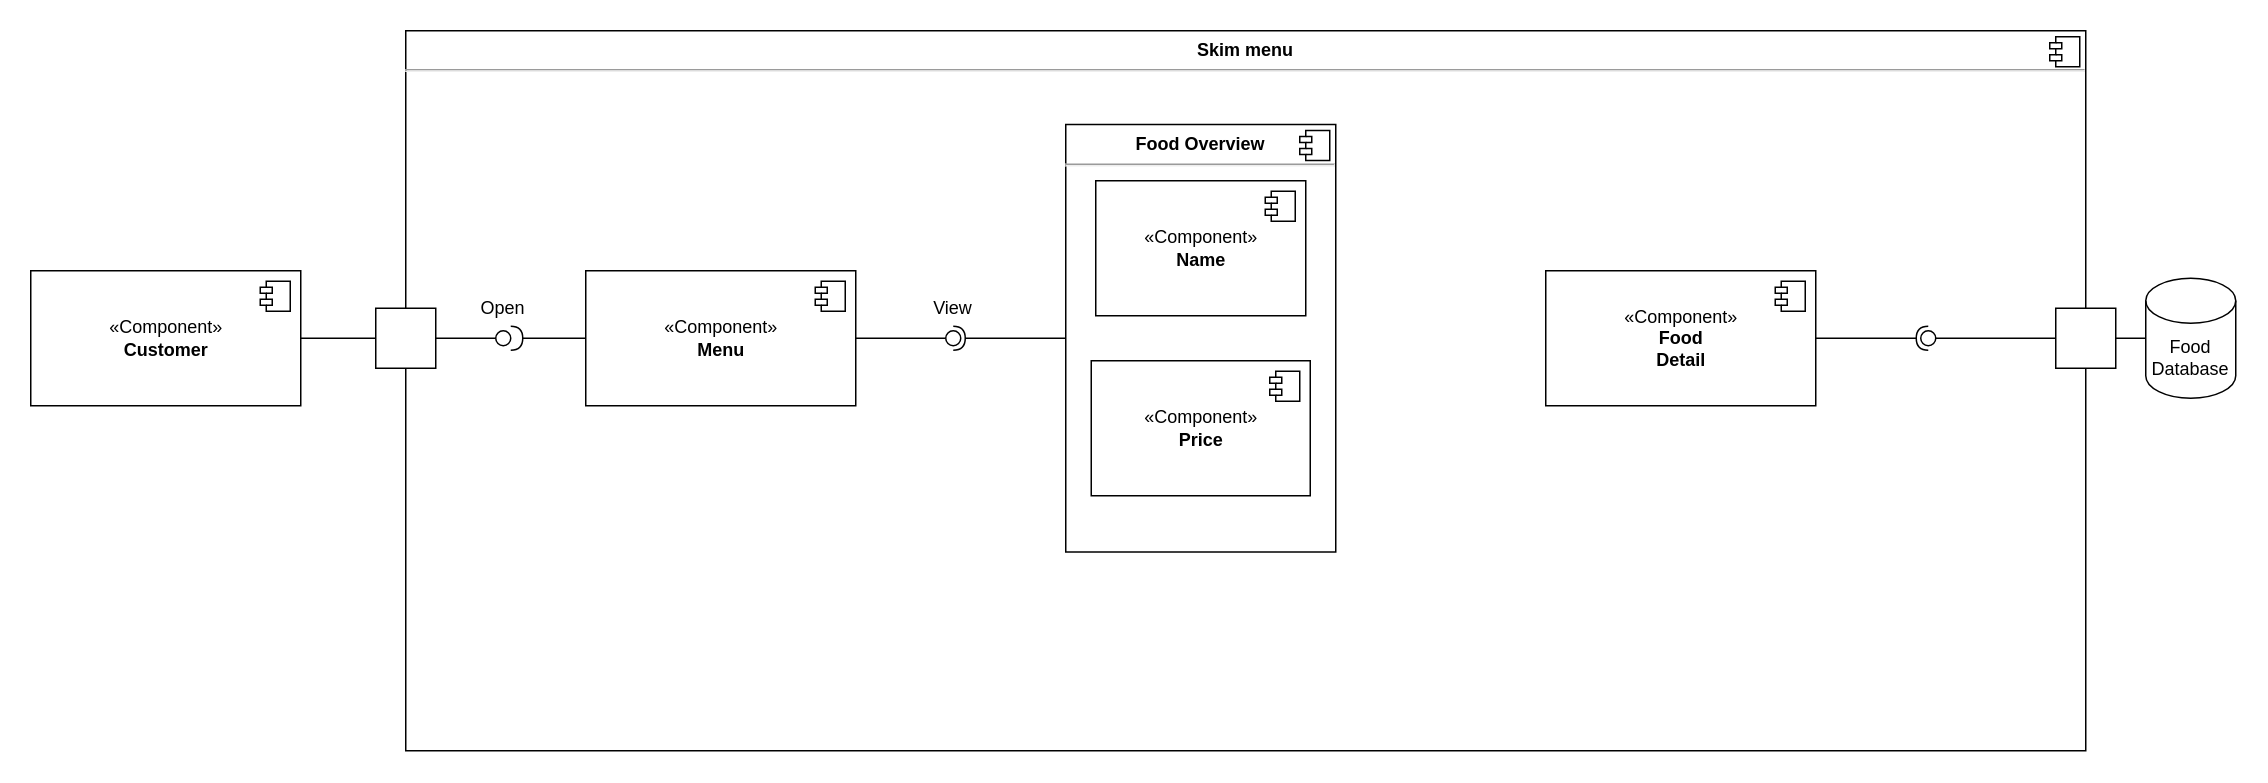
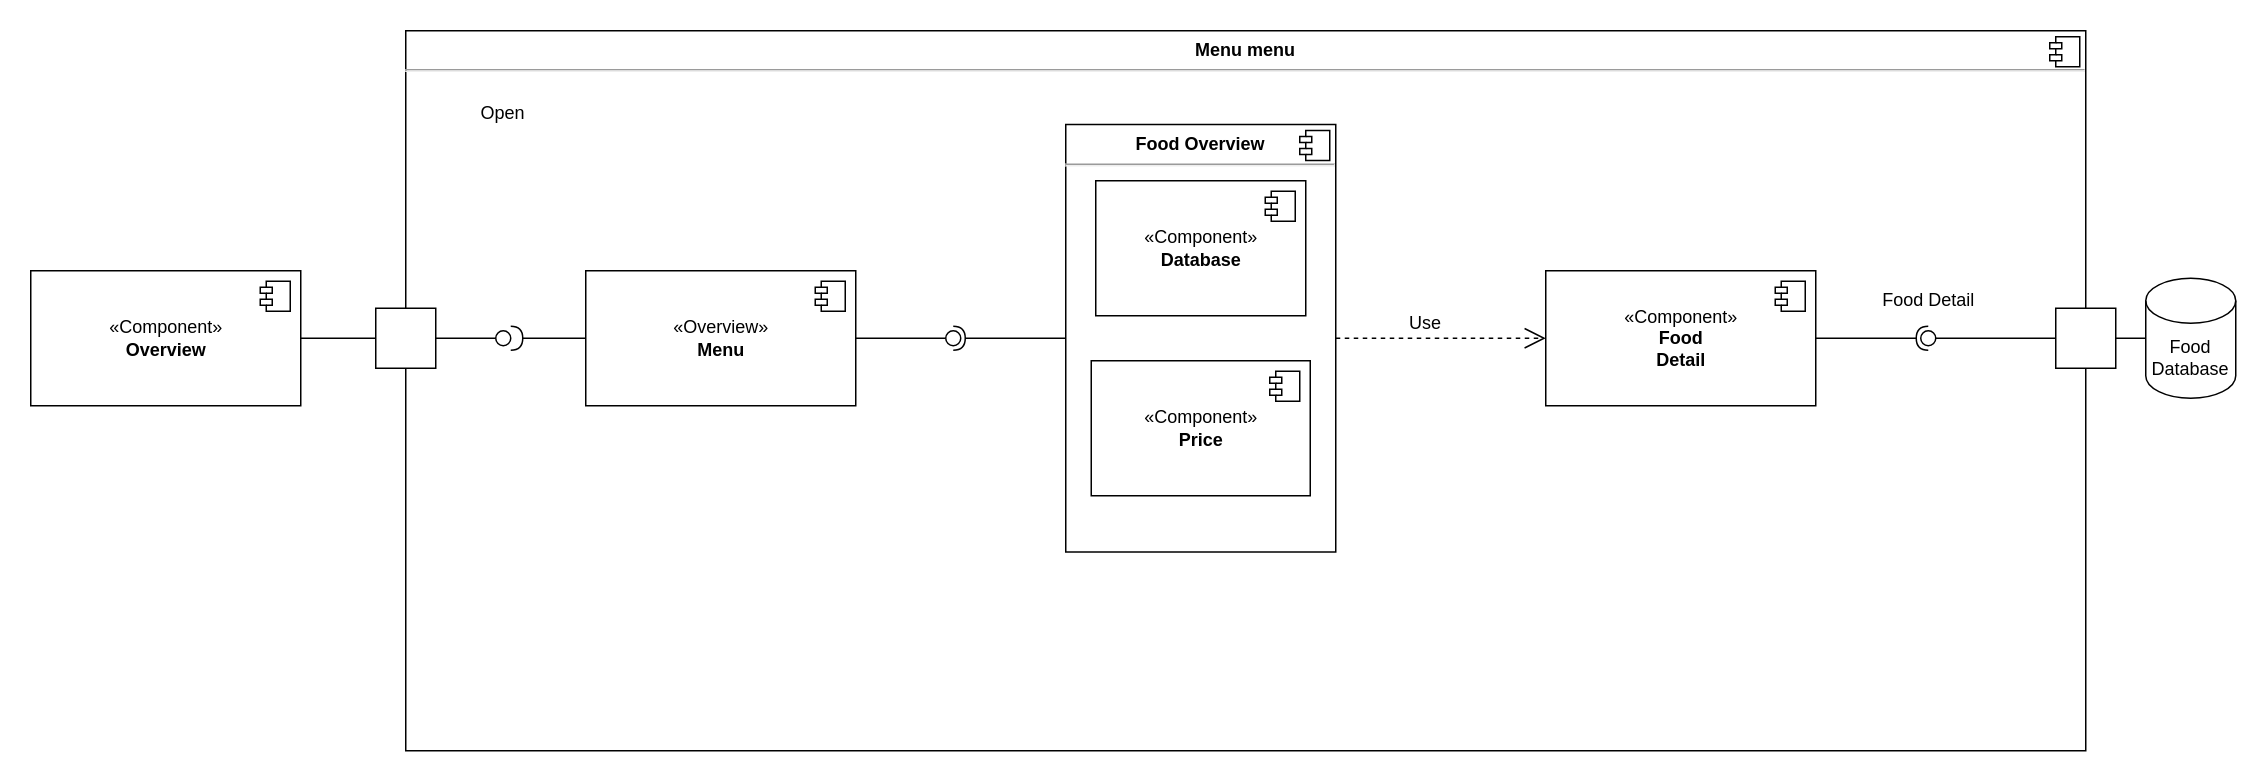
(446, 31) -> (449, 31)
(1202, 248) -> (1202, 248)
none -> (1928, 301)
(503, 308) -> (503, 113)
(953, 308) -> none
none -> (1426, 323)
(167, 338) -> (167, 338)
(722, 338) -> (722, 338)
none -> (1439, 338)
